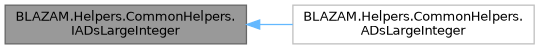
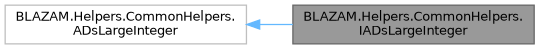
(276, 25) -> (276, 25)
